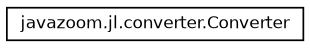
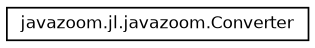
(155, 24) -> (158, 24)
